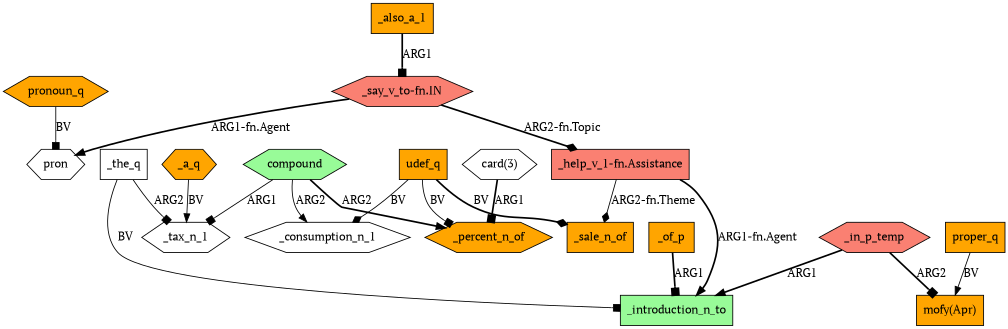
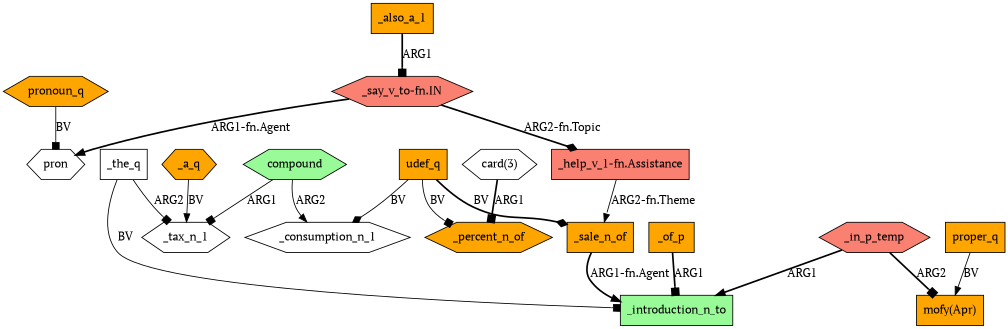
(612, 196) -> (612, 196)
(376, 214) -> none
(716, 229) -> (590, 280)
